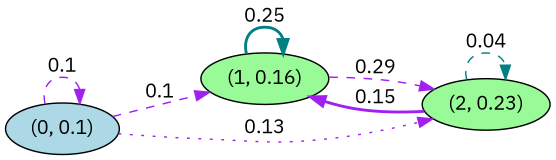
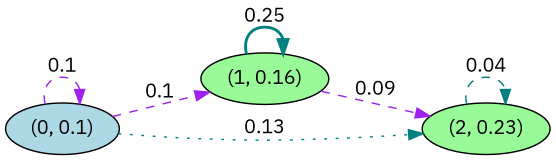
(376, 68) -> (376, 89)
(374, 111) -> none
(269, 142) -> (263, 140)
